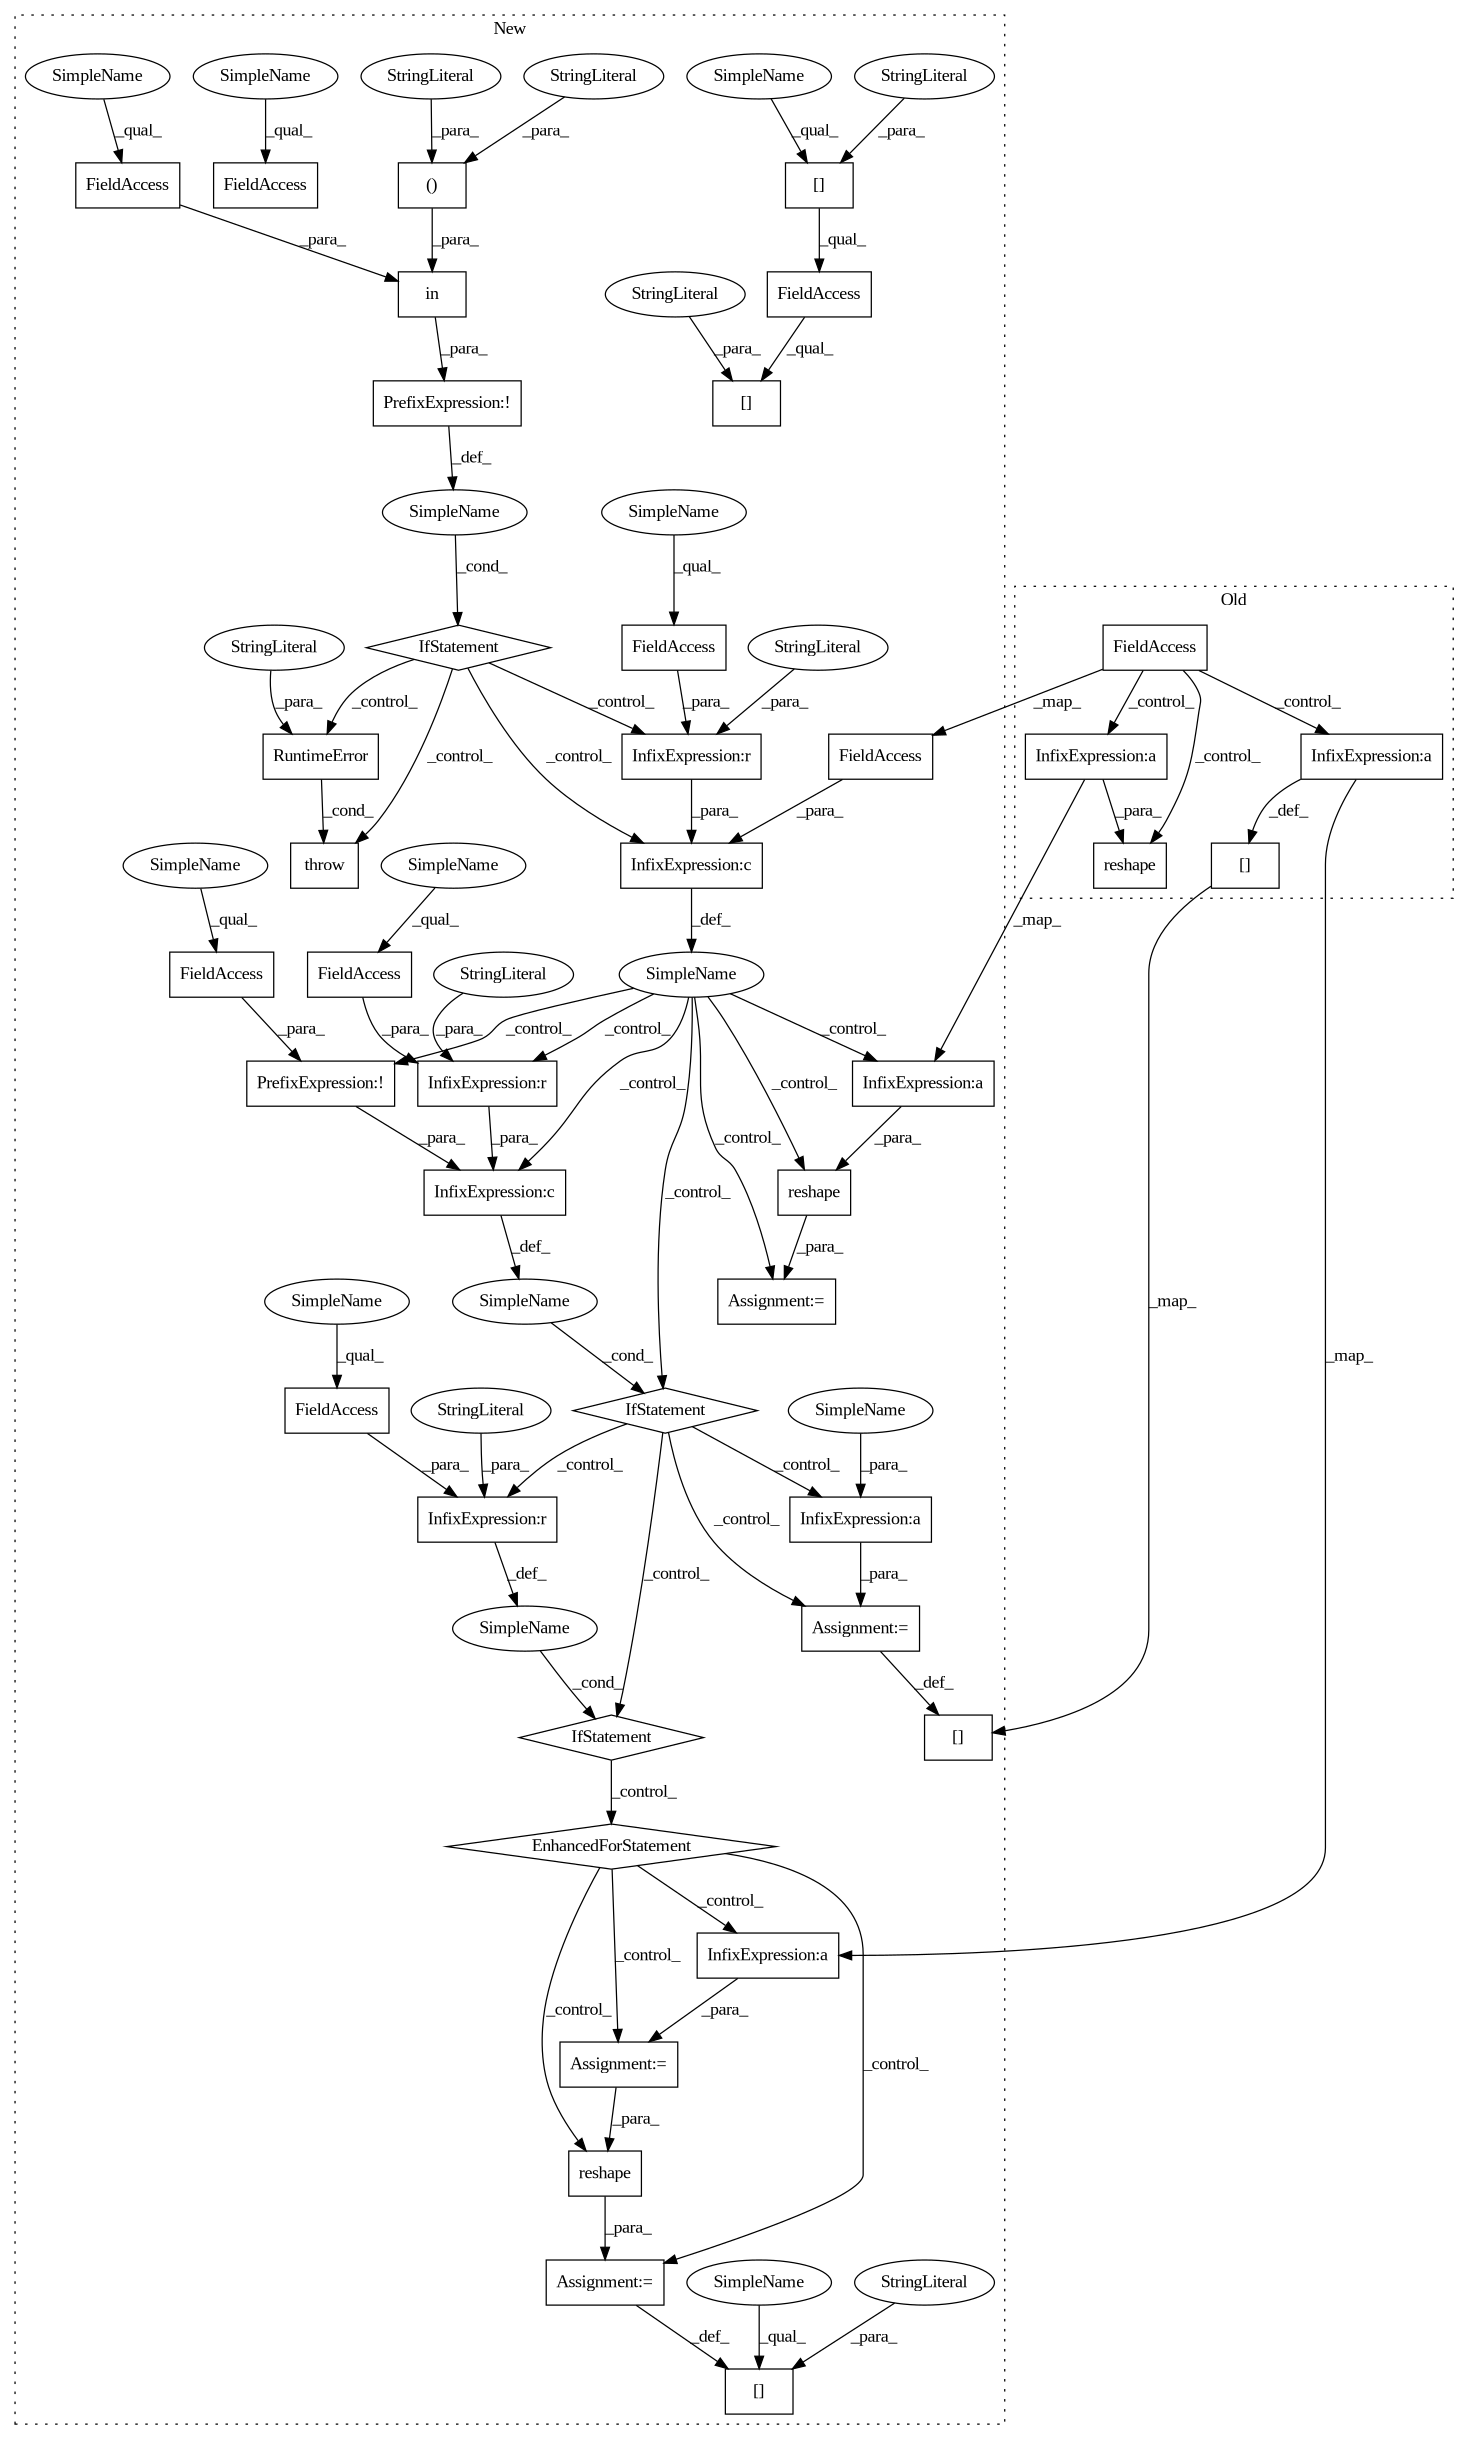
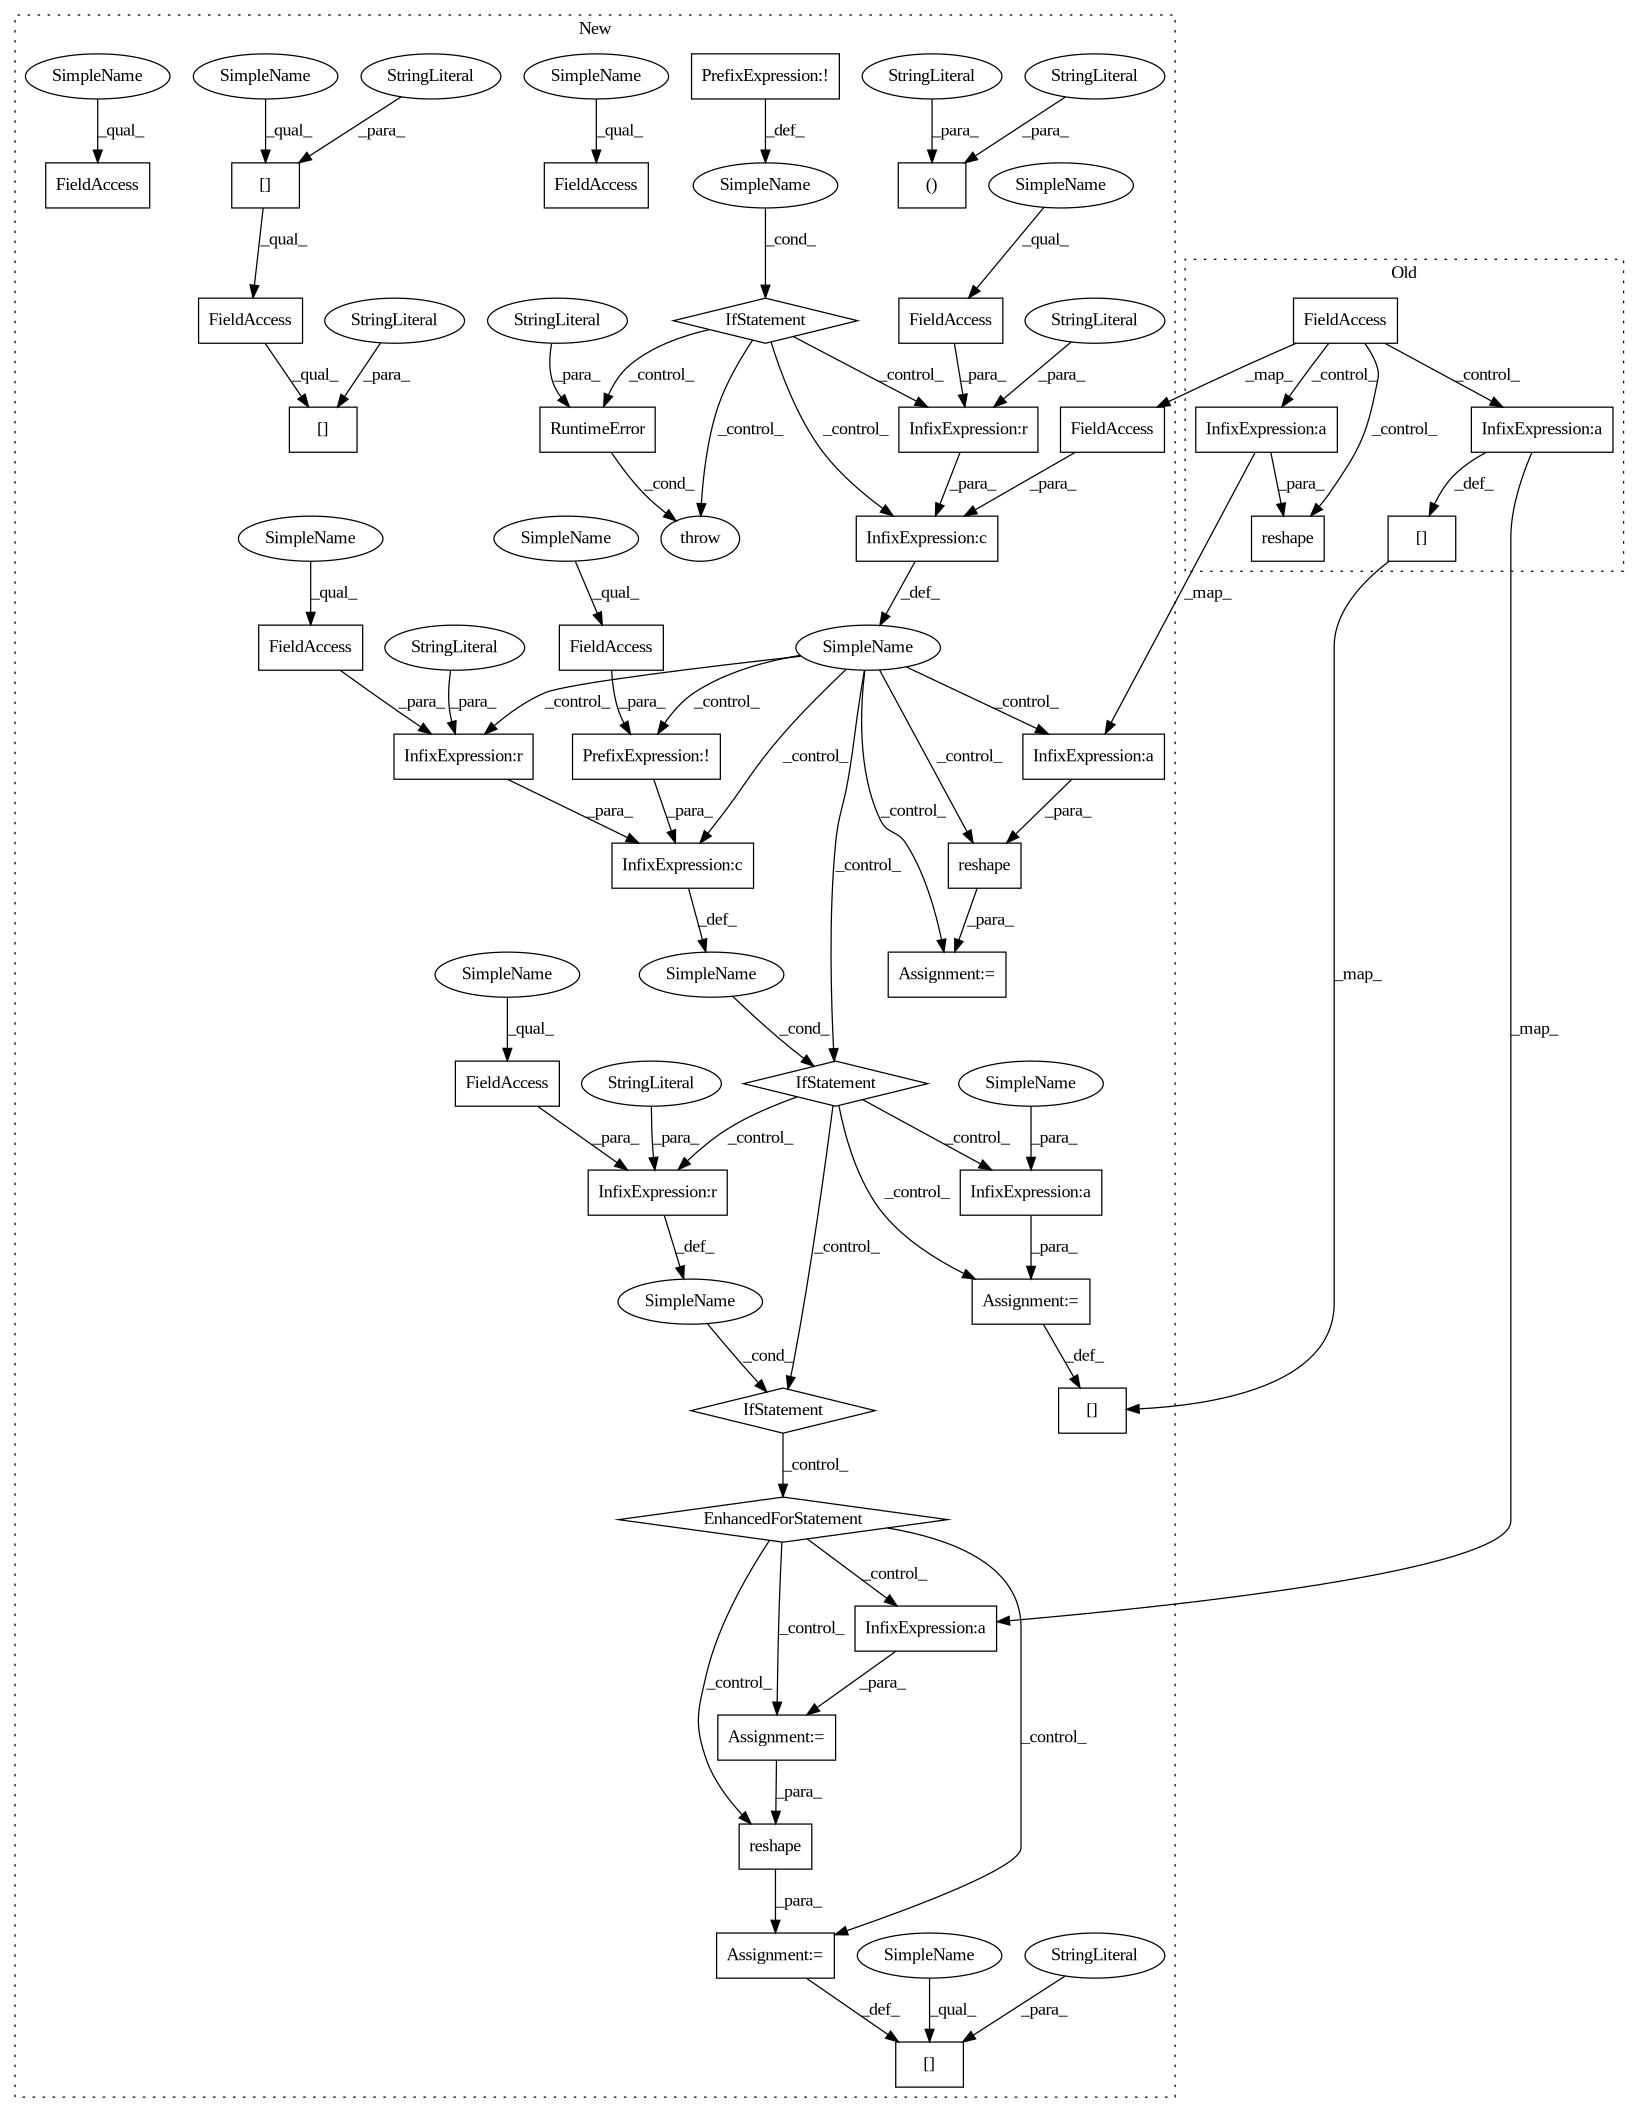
(432, 294) -> none
(324, 866) -> (700, 539)
